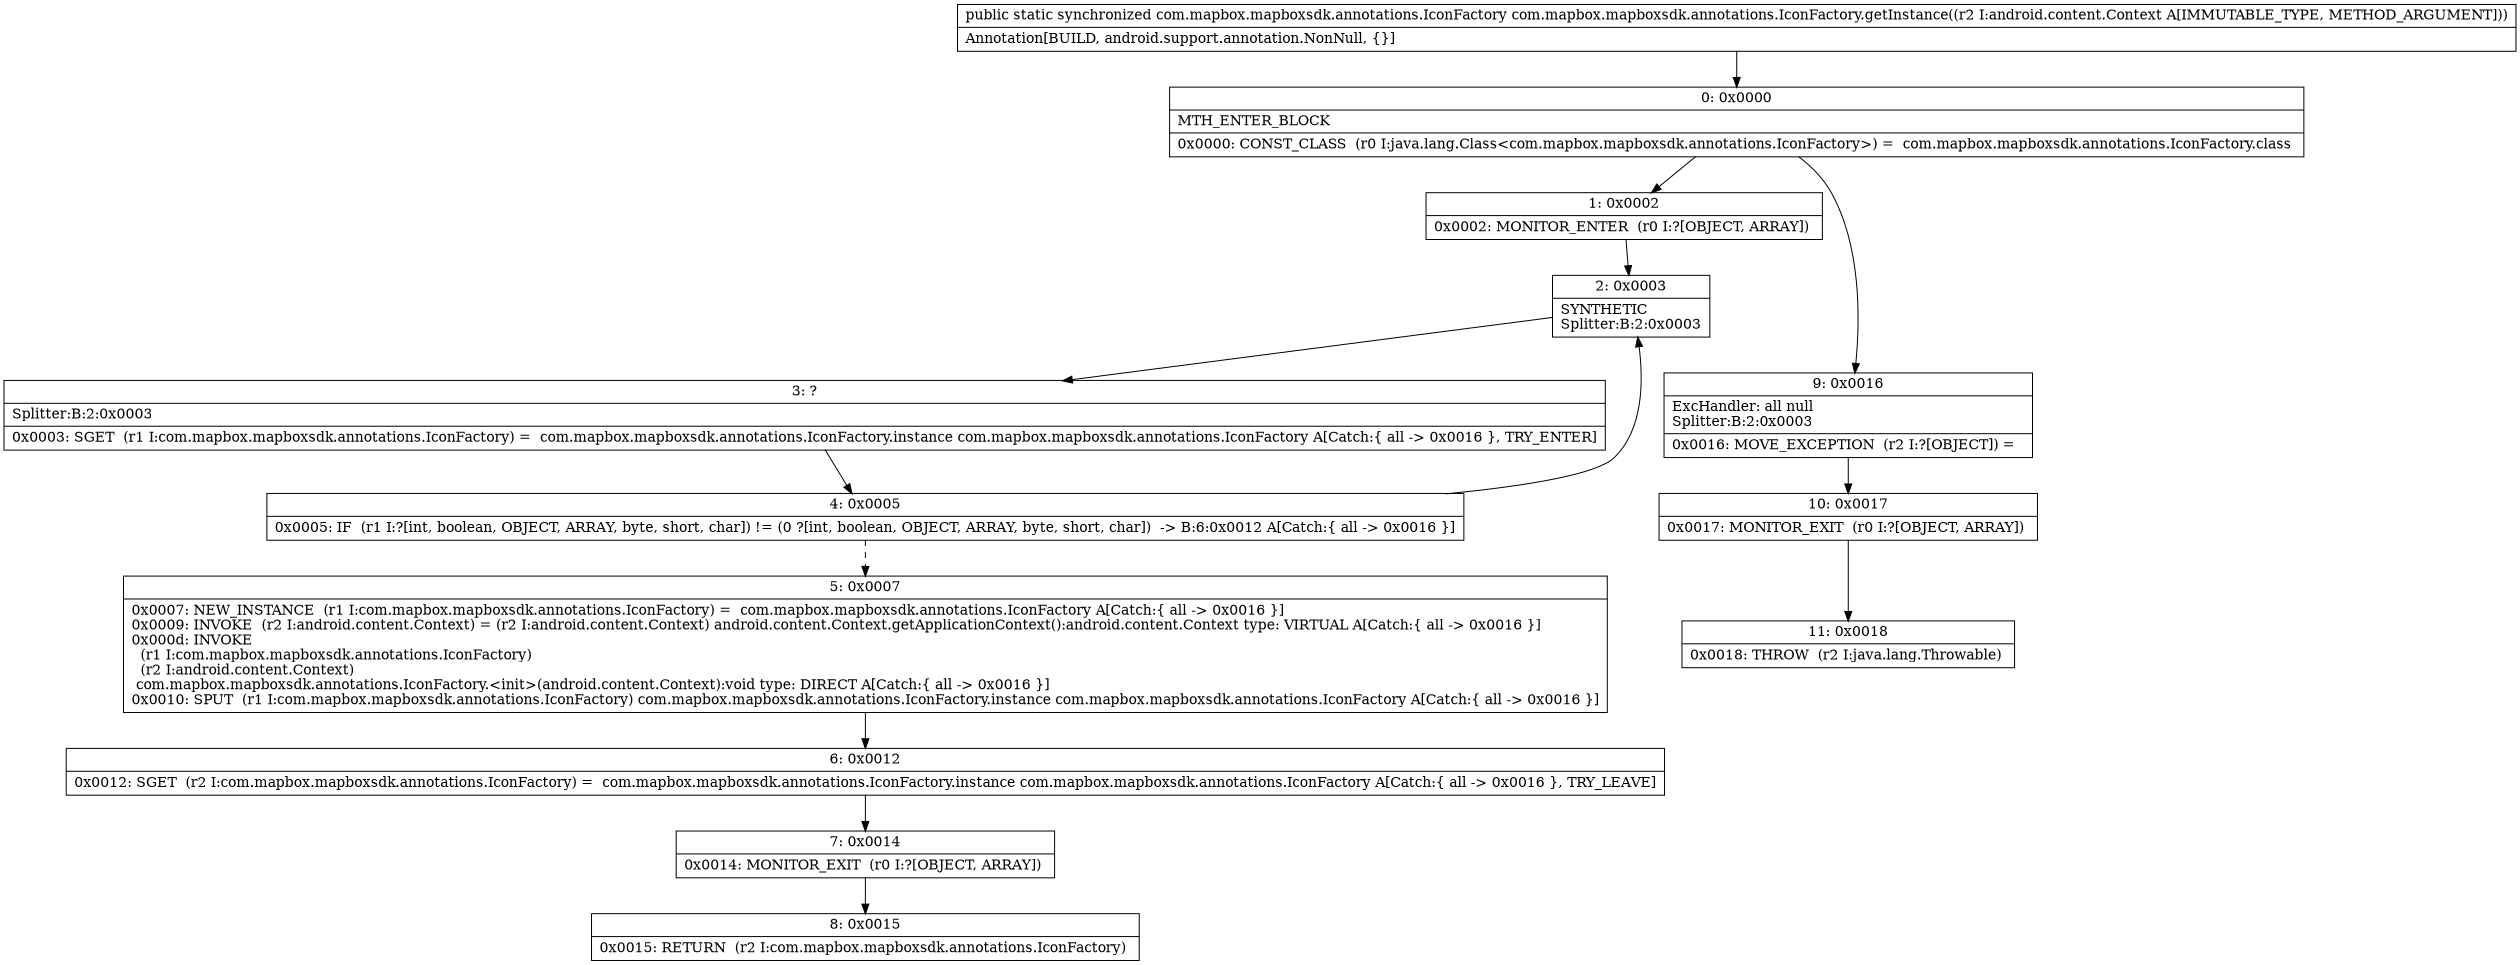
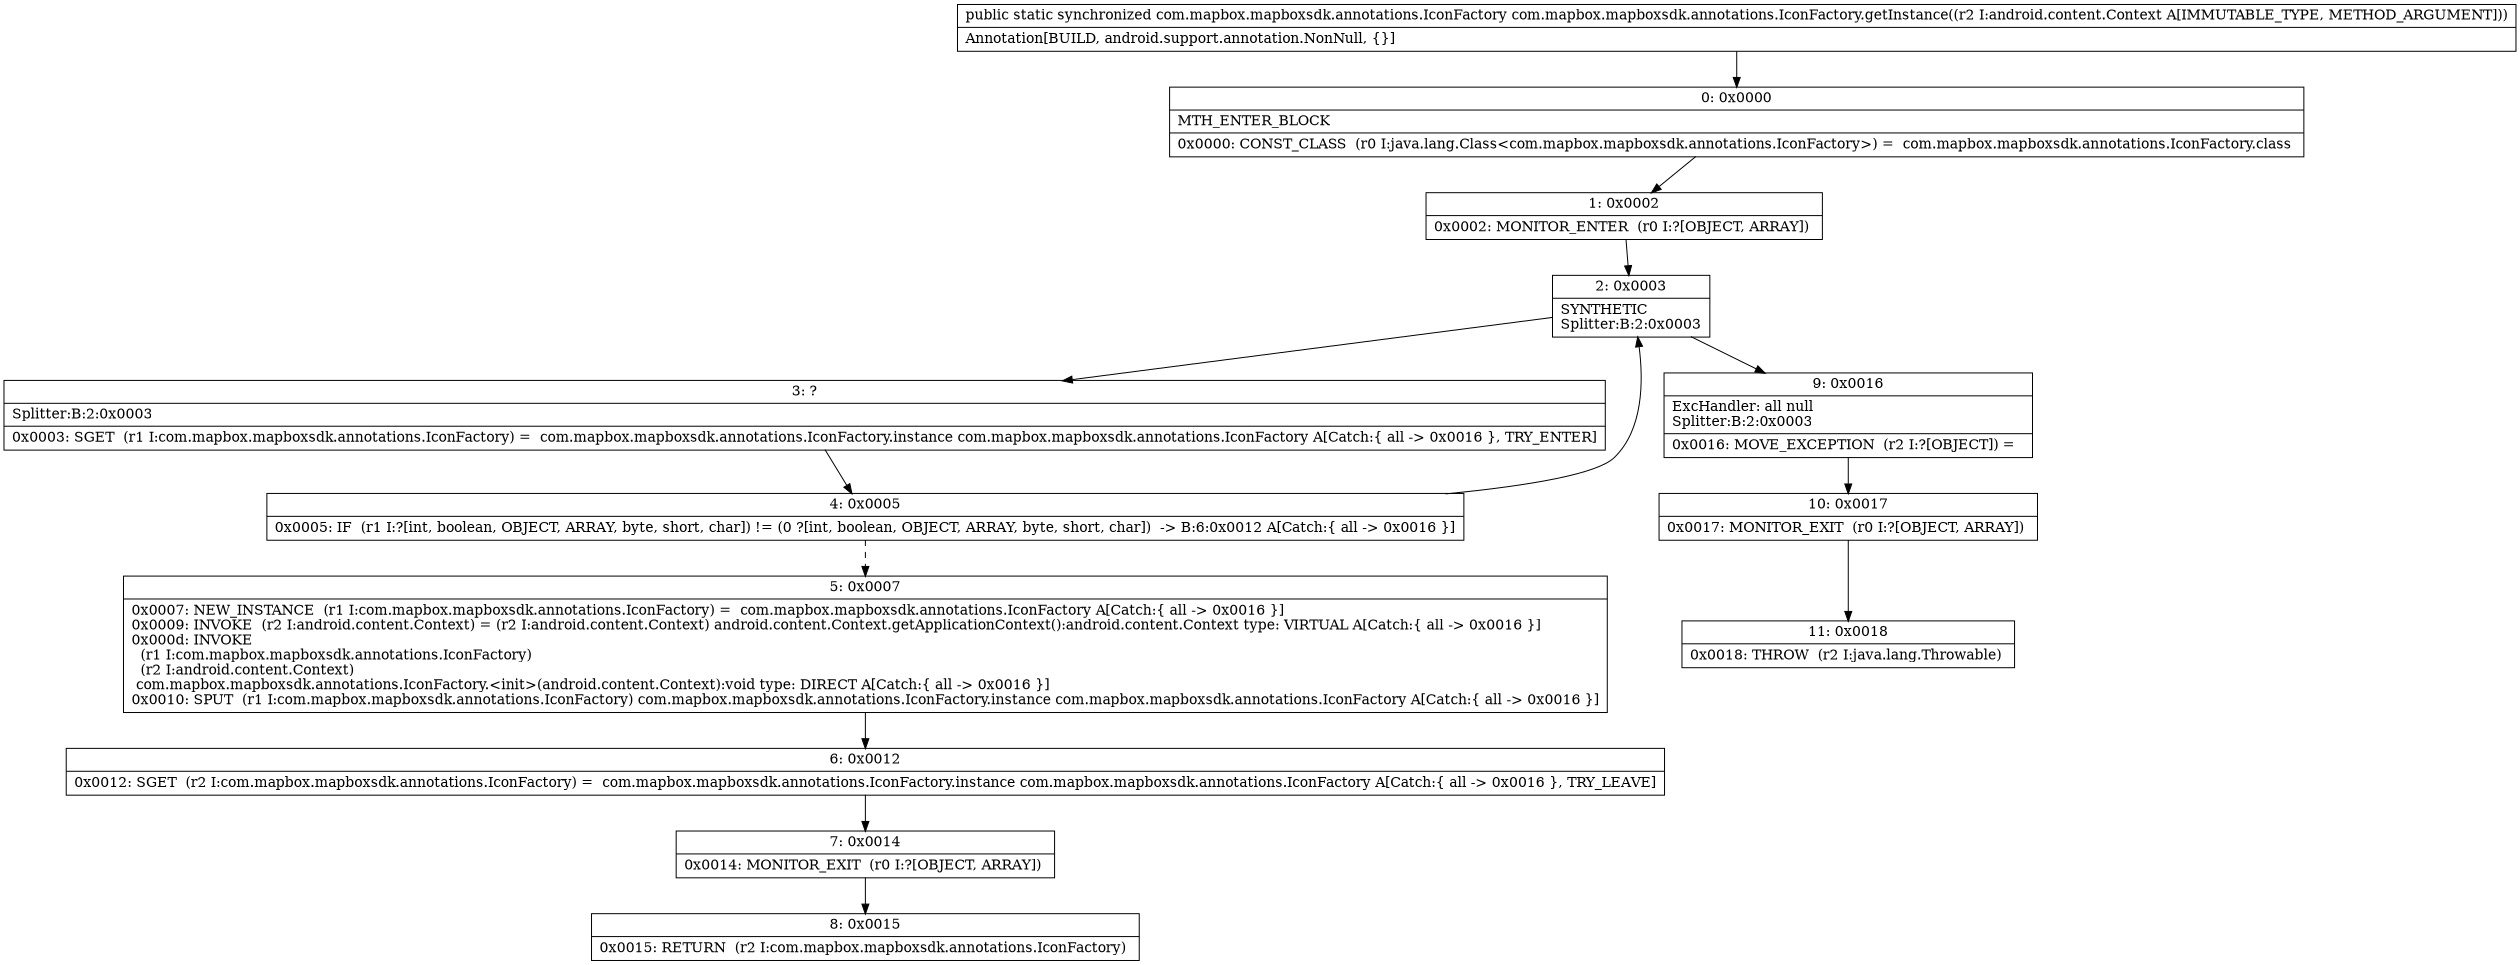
(1852, 252) -> (1723, 353)
